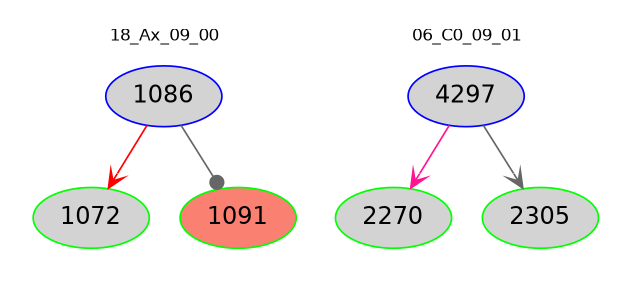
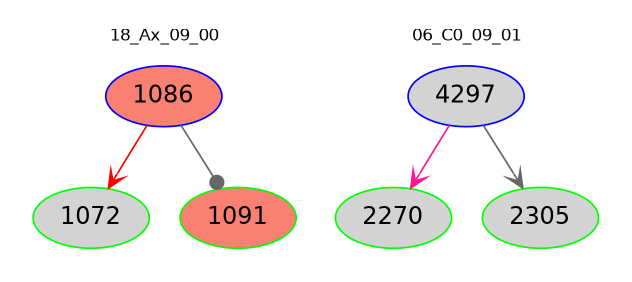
(164, 96) -> (164, 96)
